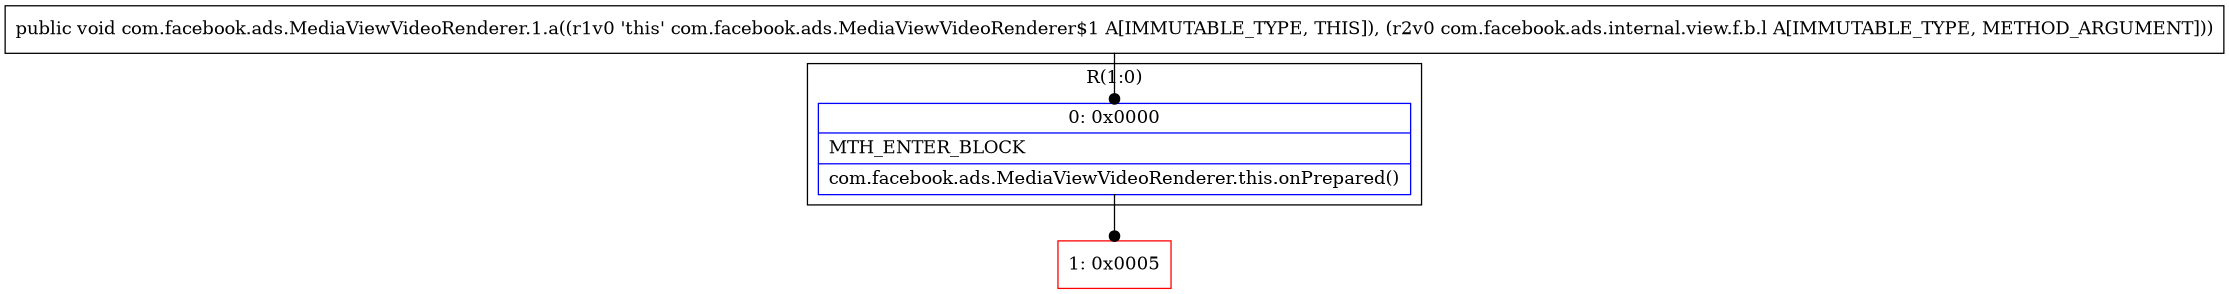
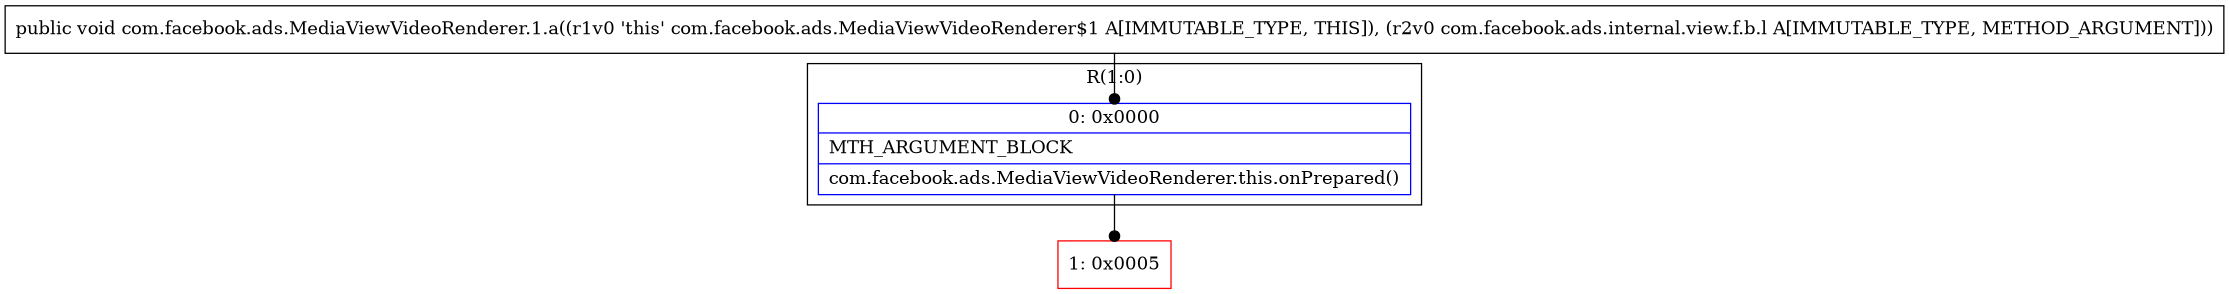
(928, 148) -> (951, 148)
